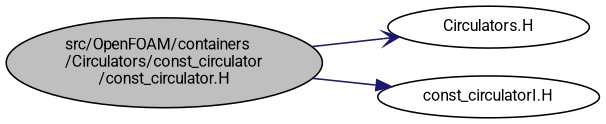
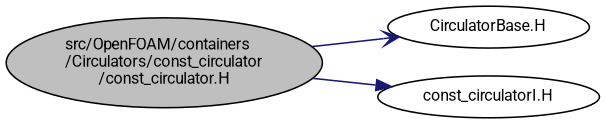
(489, 27) -> (489, 27)
